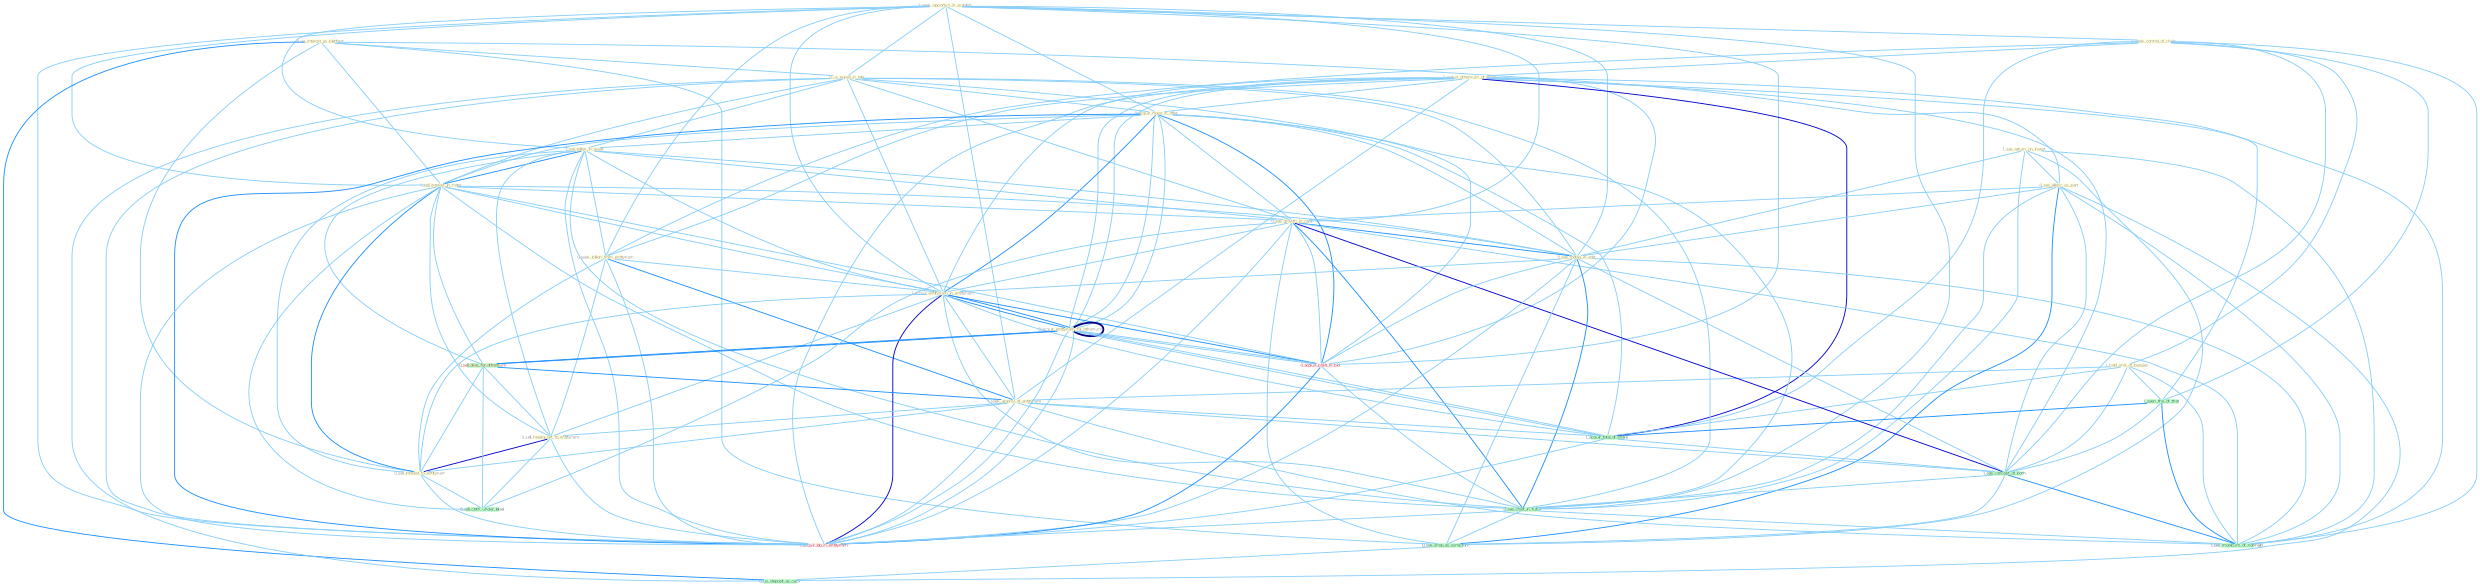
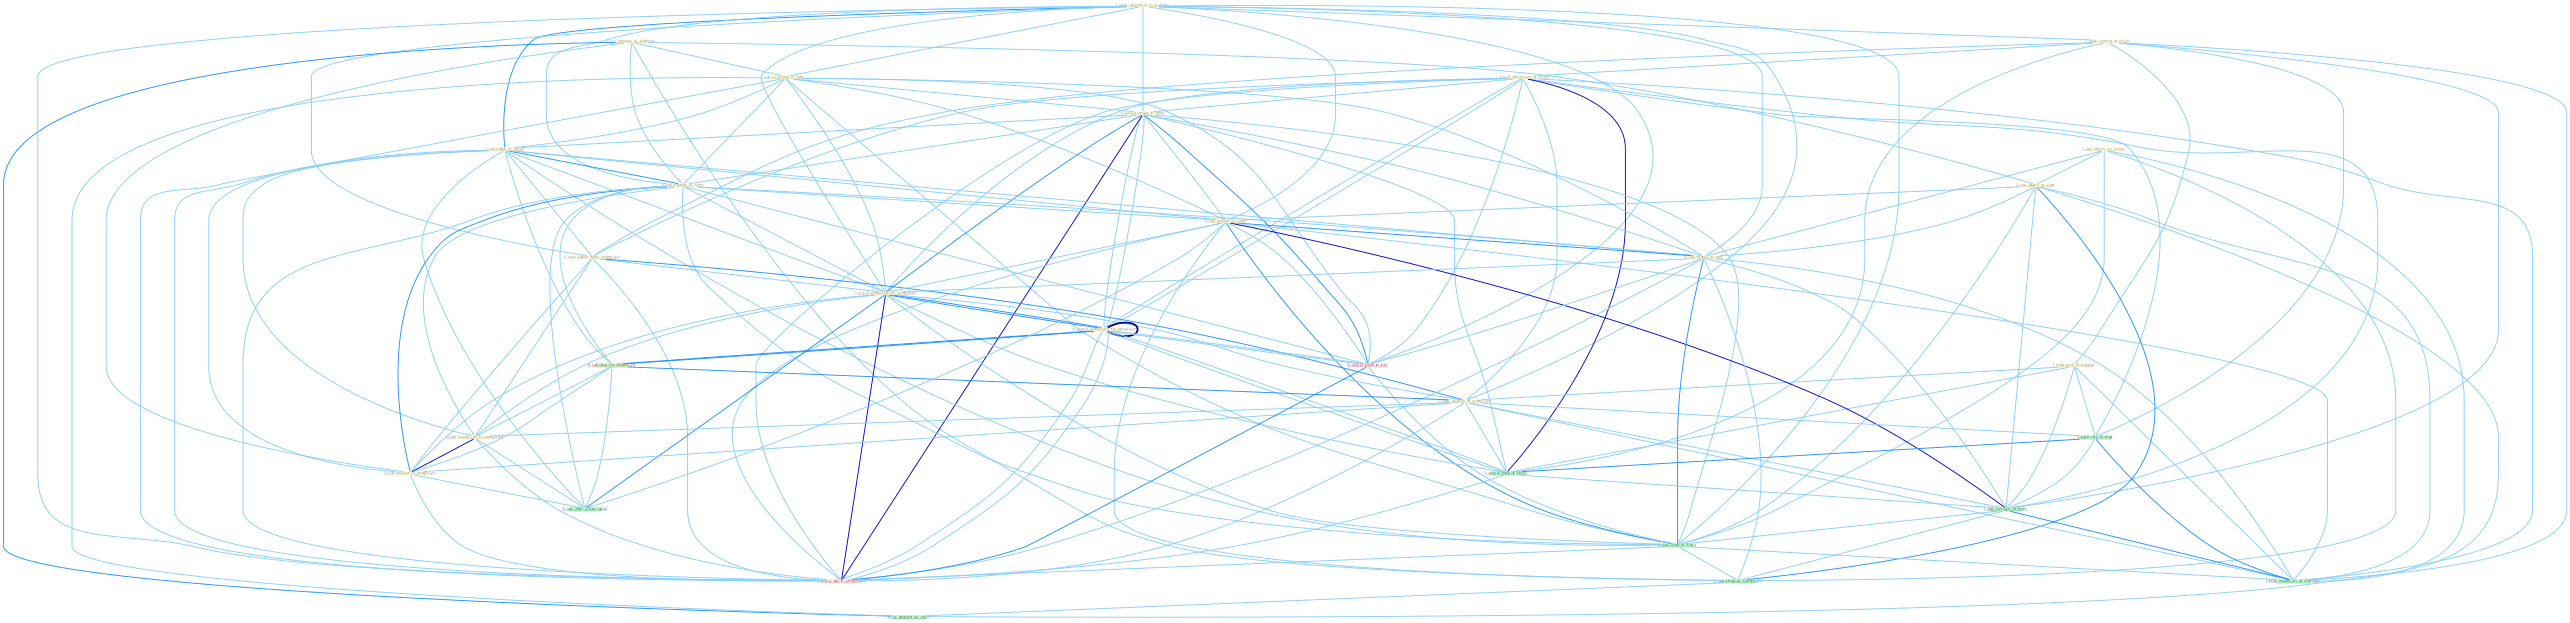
(290, 83) -> (772, 18)
(211, 200) -> (1007, 324)
(1059, 316) -> (735, 401)
none -> (454, 330)
none -> (1765, 419)
(2237, 545) -> (2293, 581)
